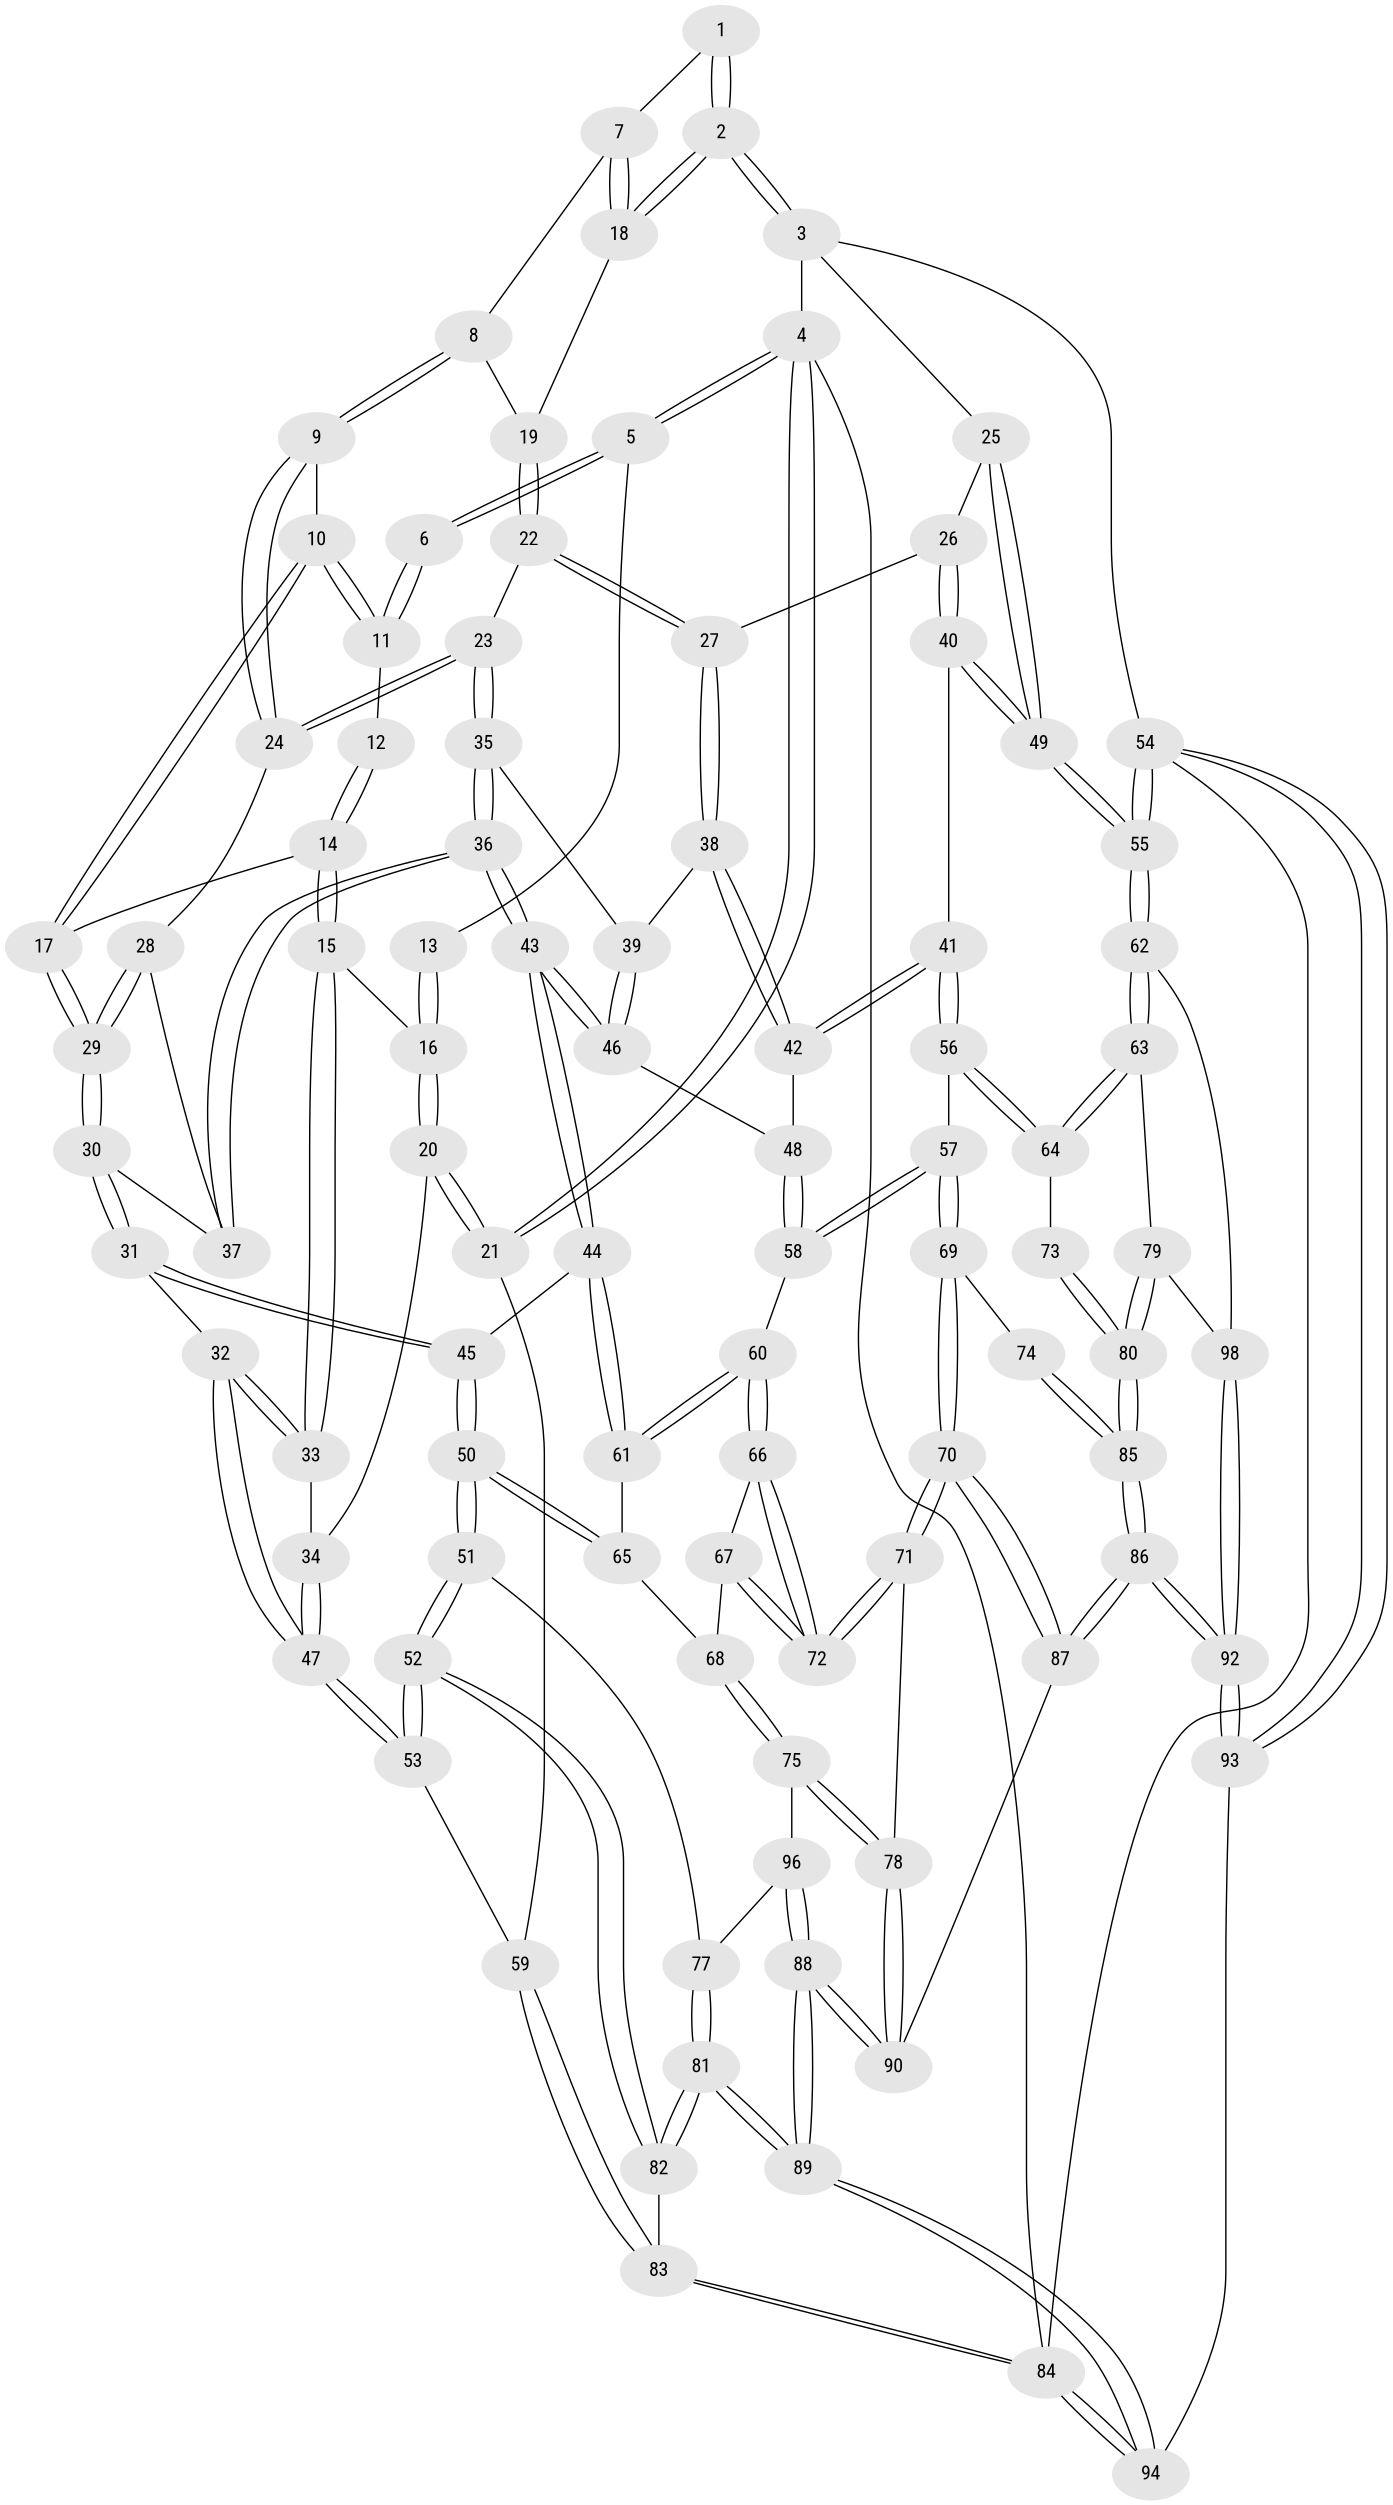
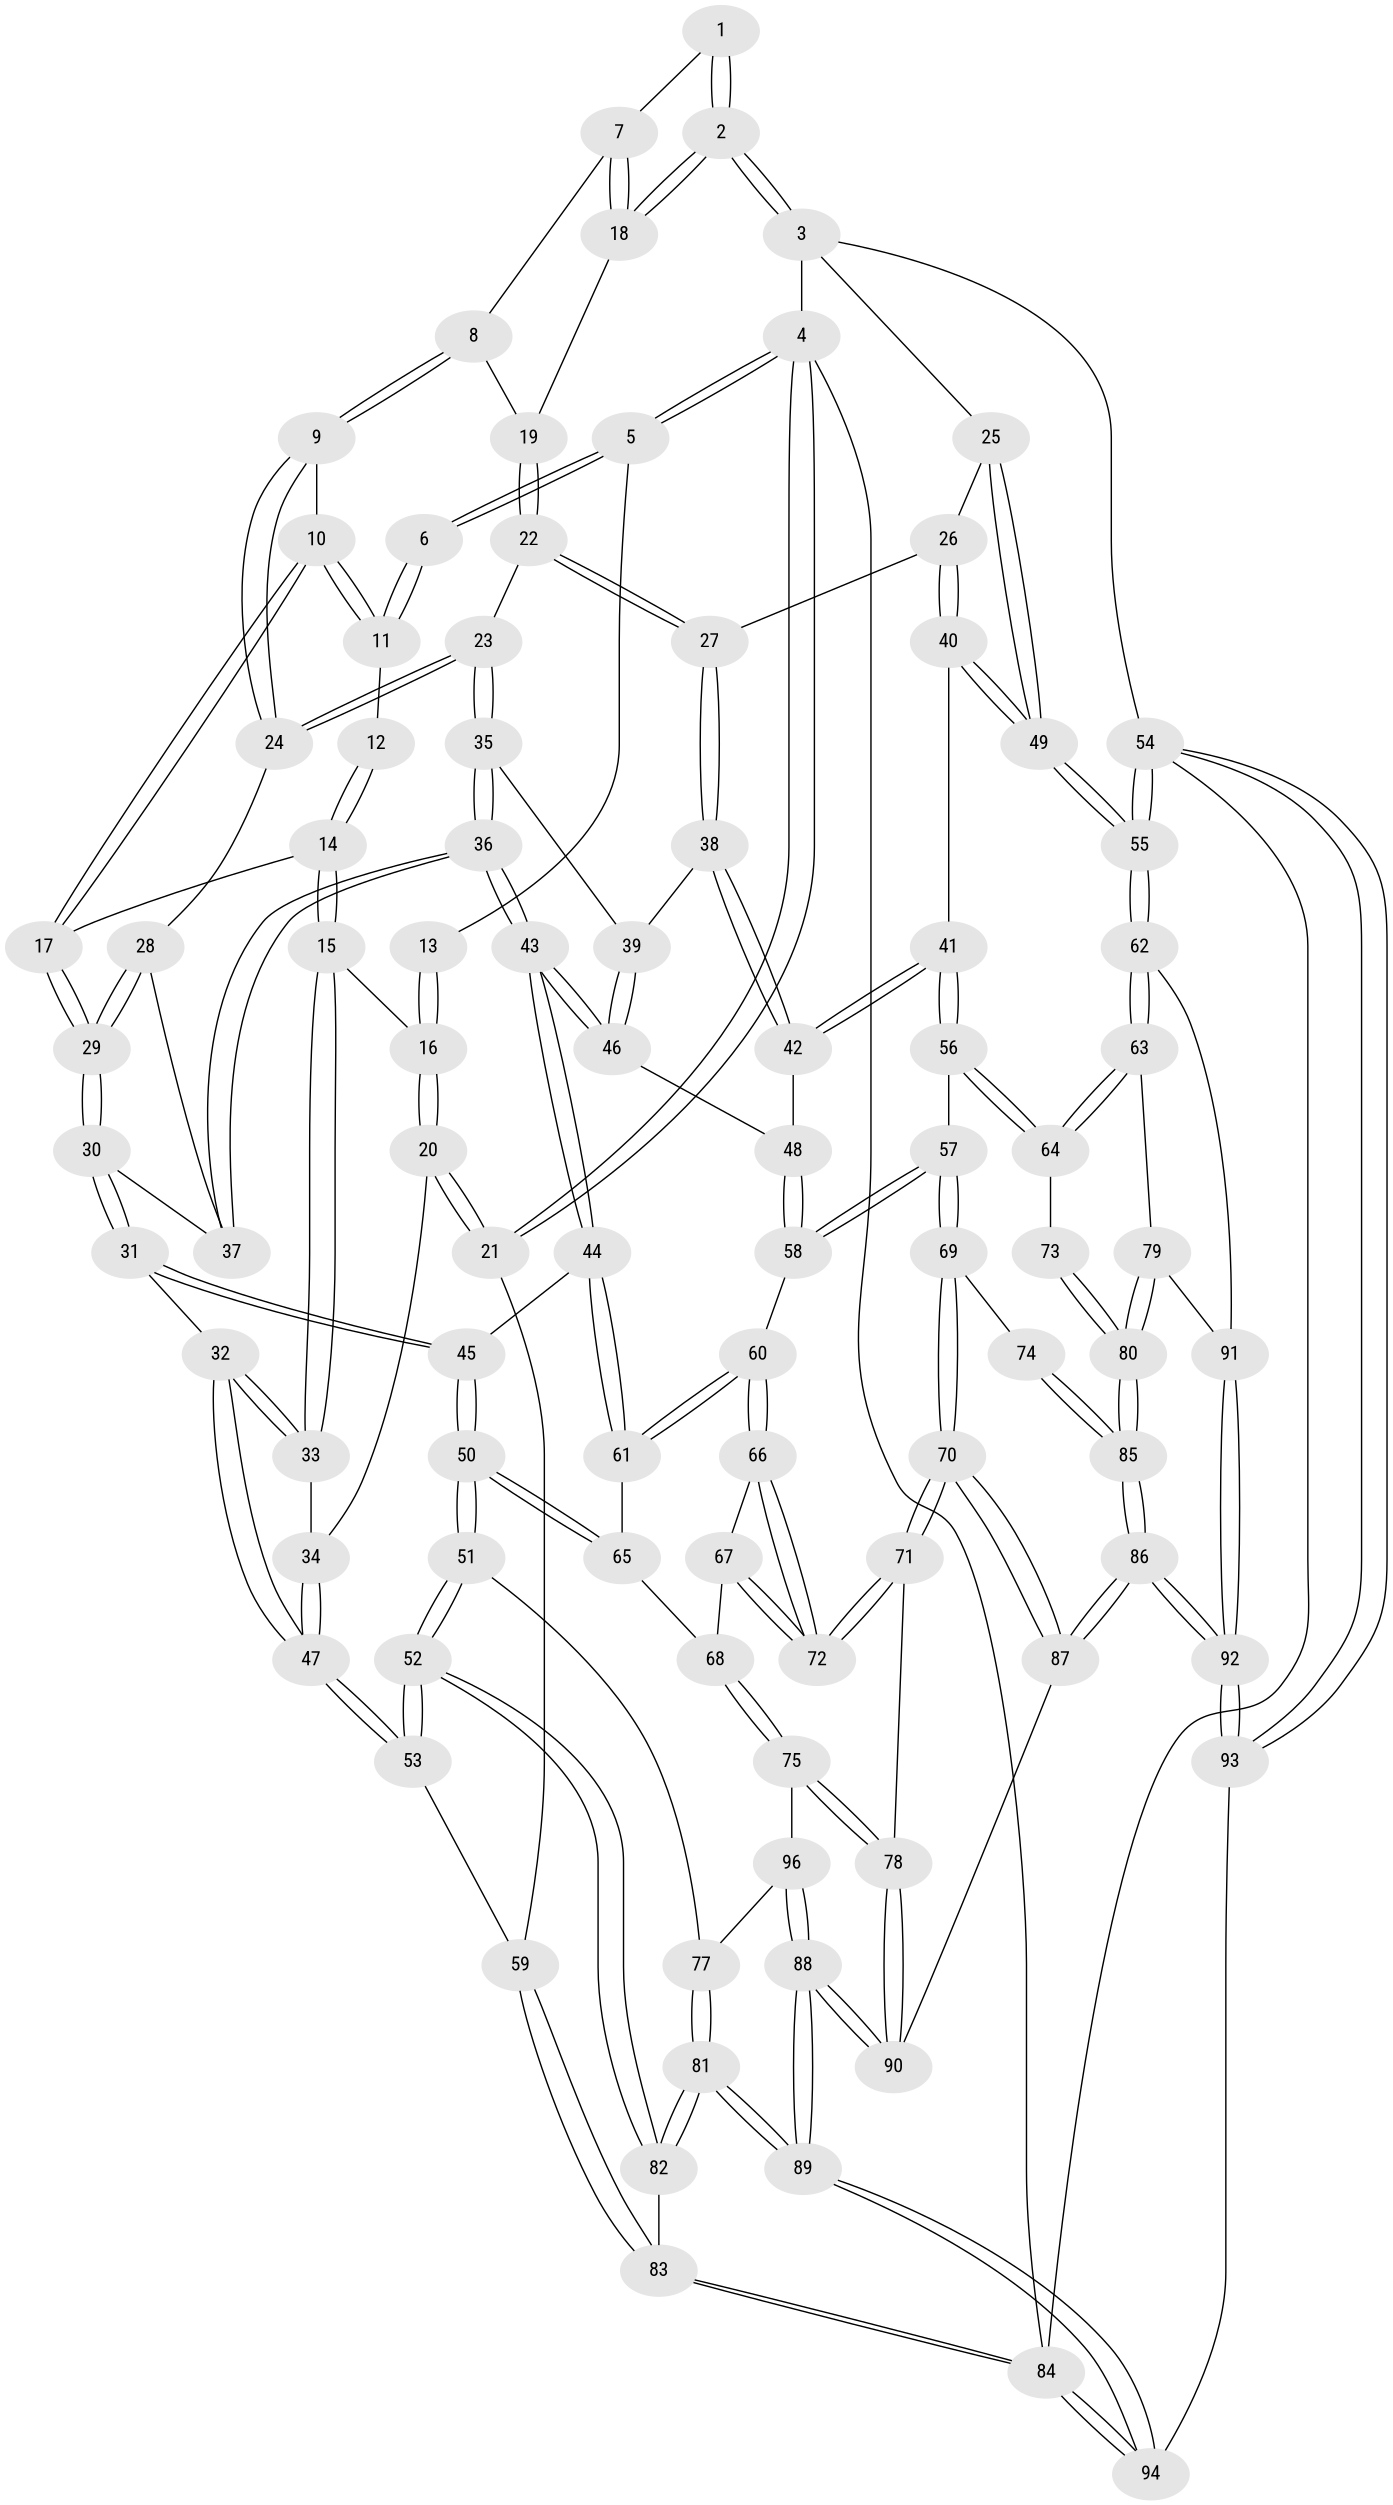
(1230, 1355) -> (1230, 1355)
